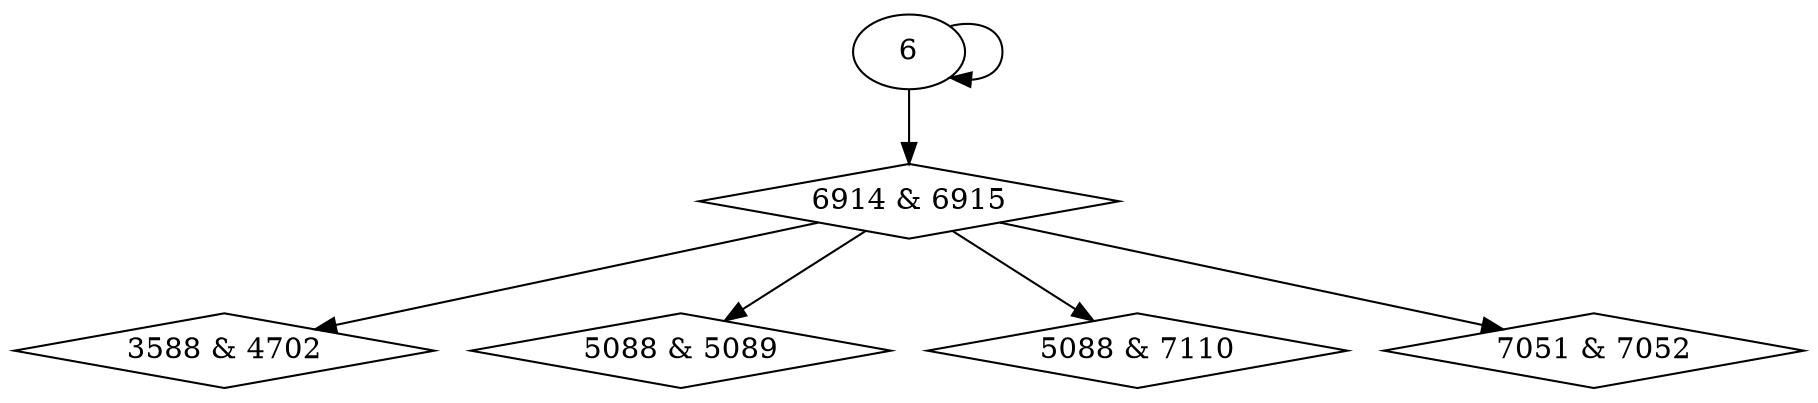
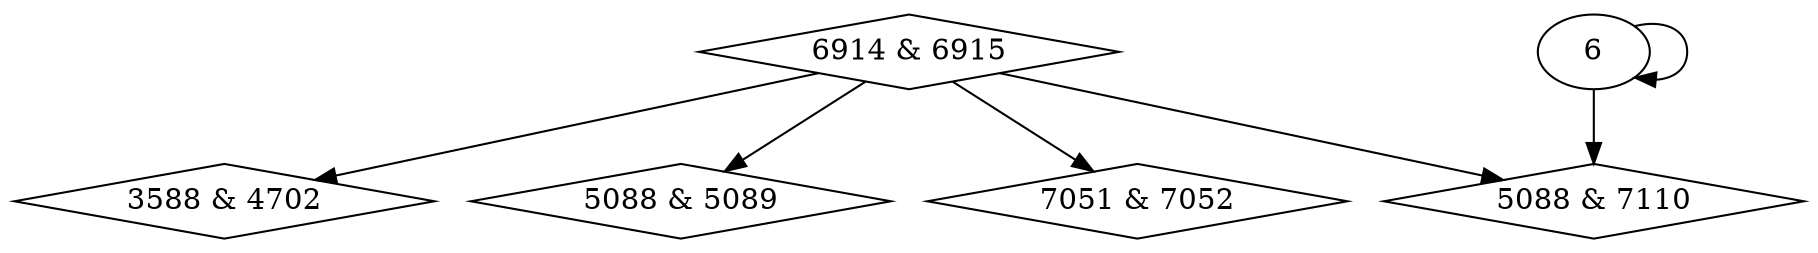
(909, 116) -> (1594, 116)
